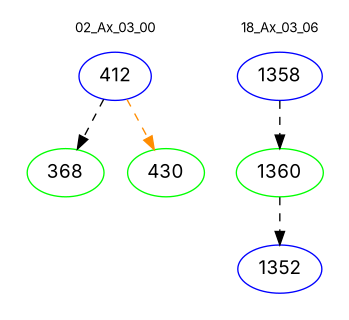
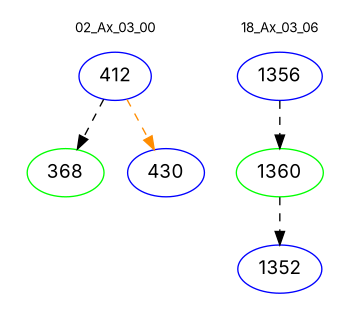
(280, 76) -> (280, 76)
(166, 173) -> (166, 173)
